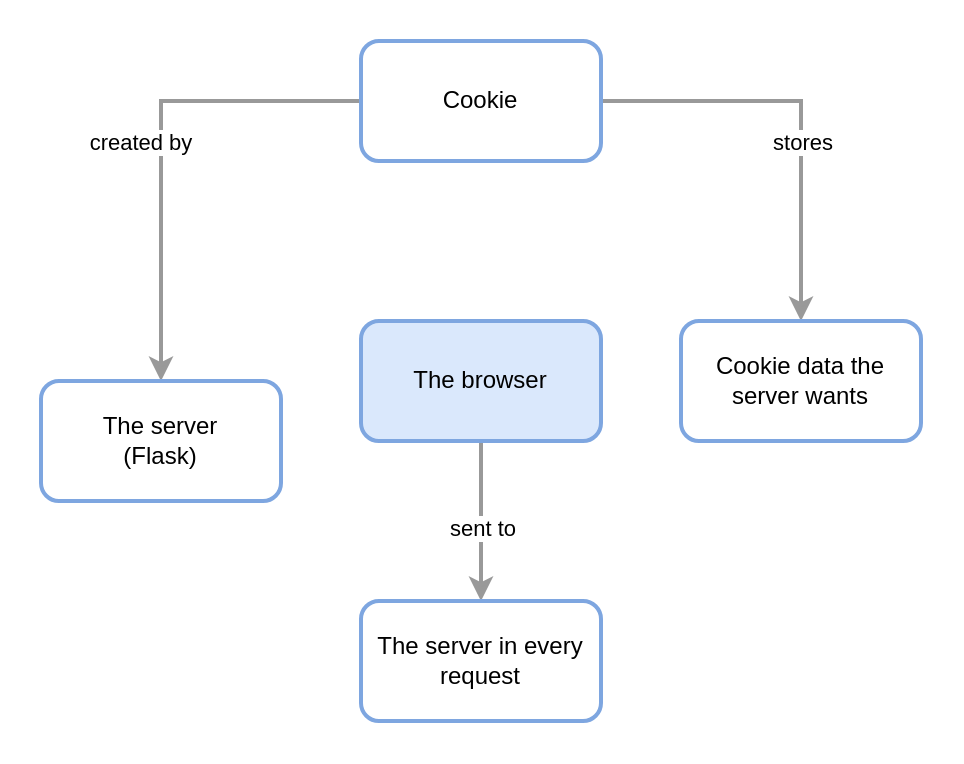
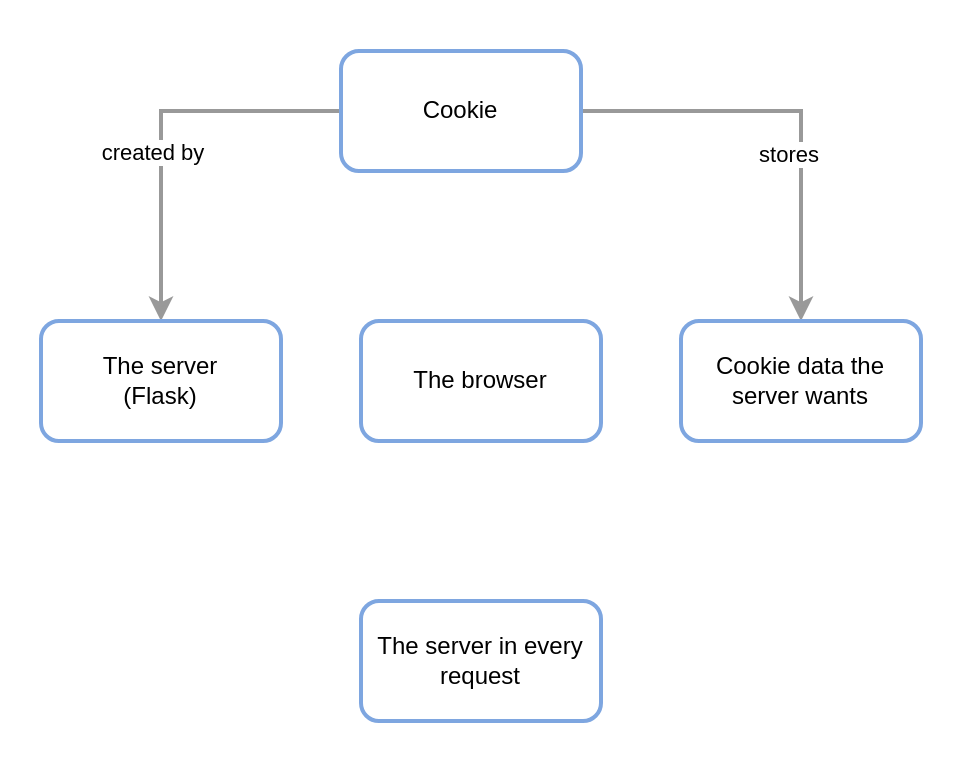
(481, 101) -> (461, 111)
(481, 381) -> (481, 381)
(161, 441) -> (161, 381)
(481, 529) -> none
